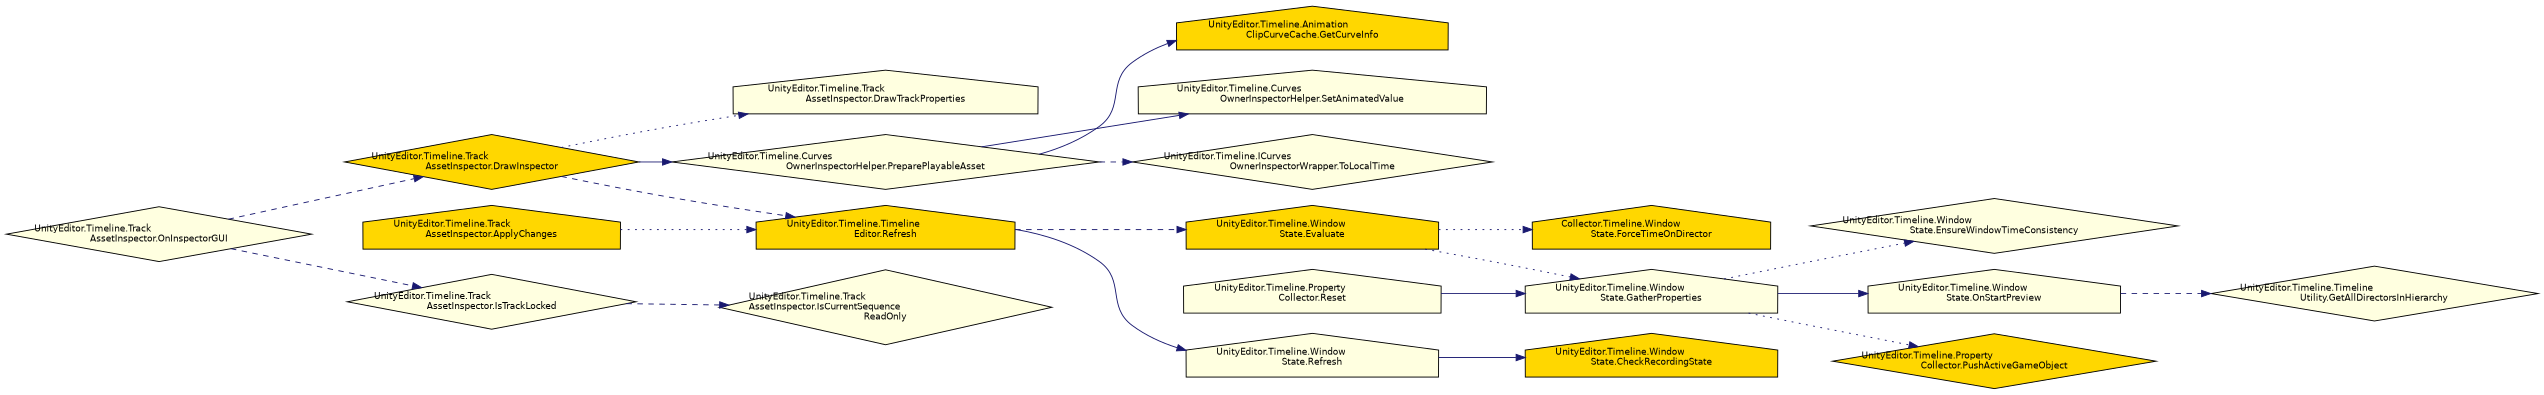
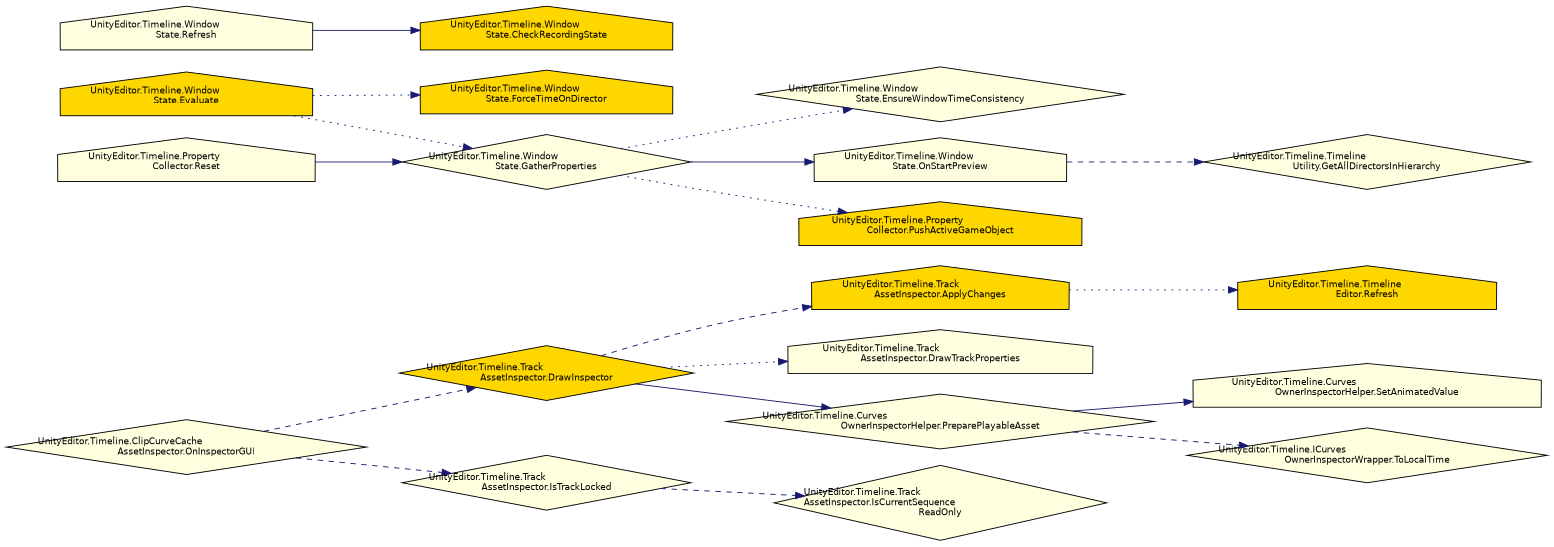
(1312, 30) -> none
(673, 198) -> (701, 328)
(1096, 230) -> none
(1651, 230) -> (547, 94)
(159, 234) -> (186, 447)
(1110, 274) -> none
(1651, 294) -> (547, 162)
(1994, 361) -> (940, 226)
